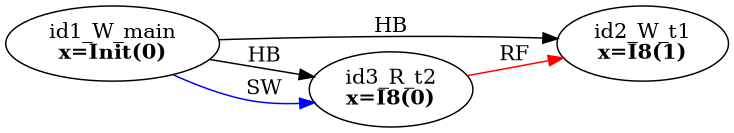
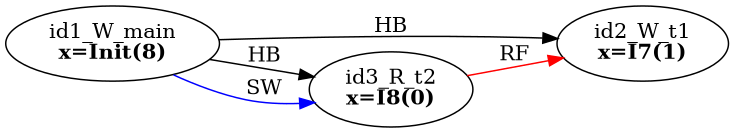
(113, 52) -> (113, 52)
(643, 52) -> (643, 52)
